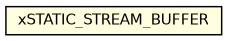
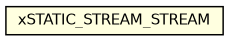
(114, 21) -> (115, 21)
